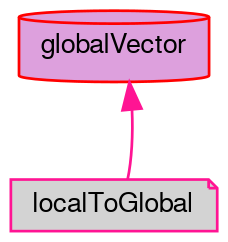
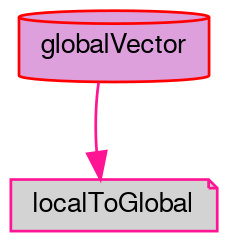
(132, 145) -> (96, 117)
